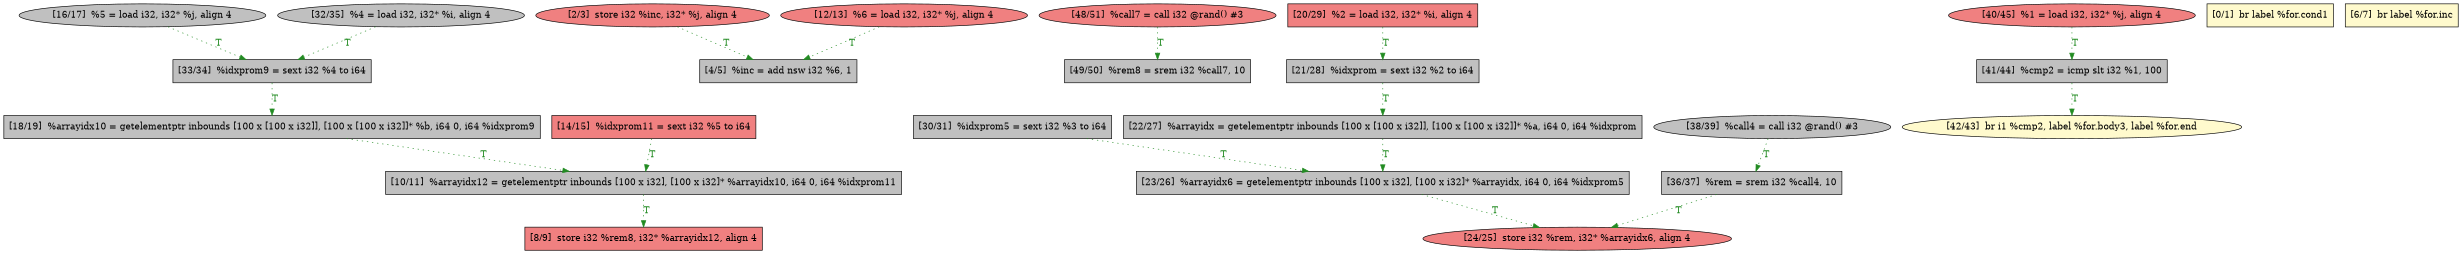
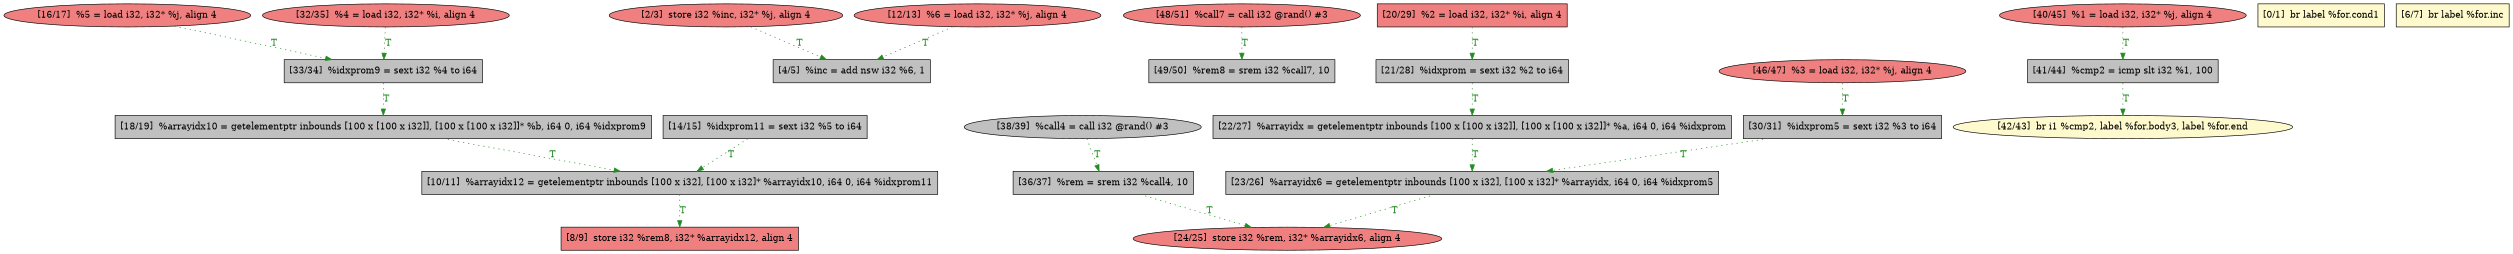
(142, 15) -> (127, 15)
(401, 15) -> (386, 15)
none -> (1842, 71)
(654, 127) -> (765, 127)
